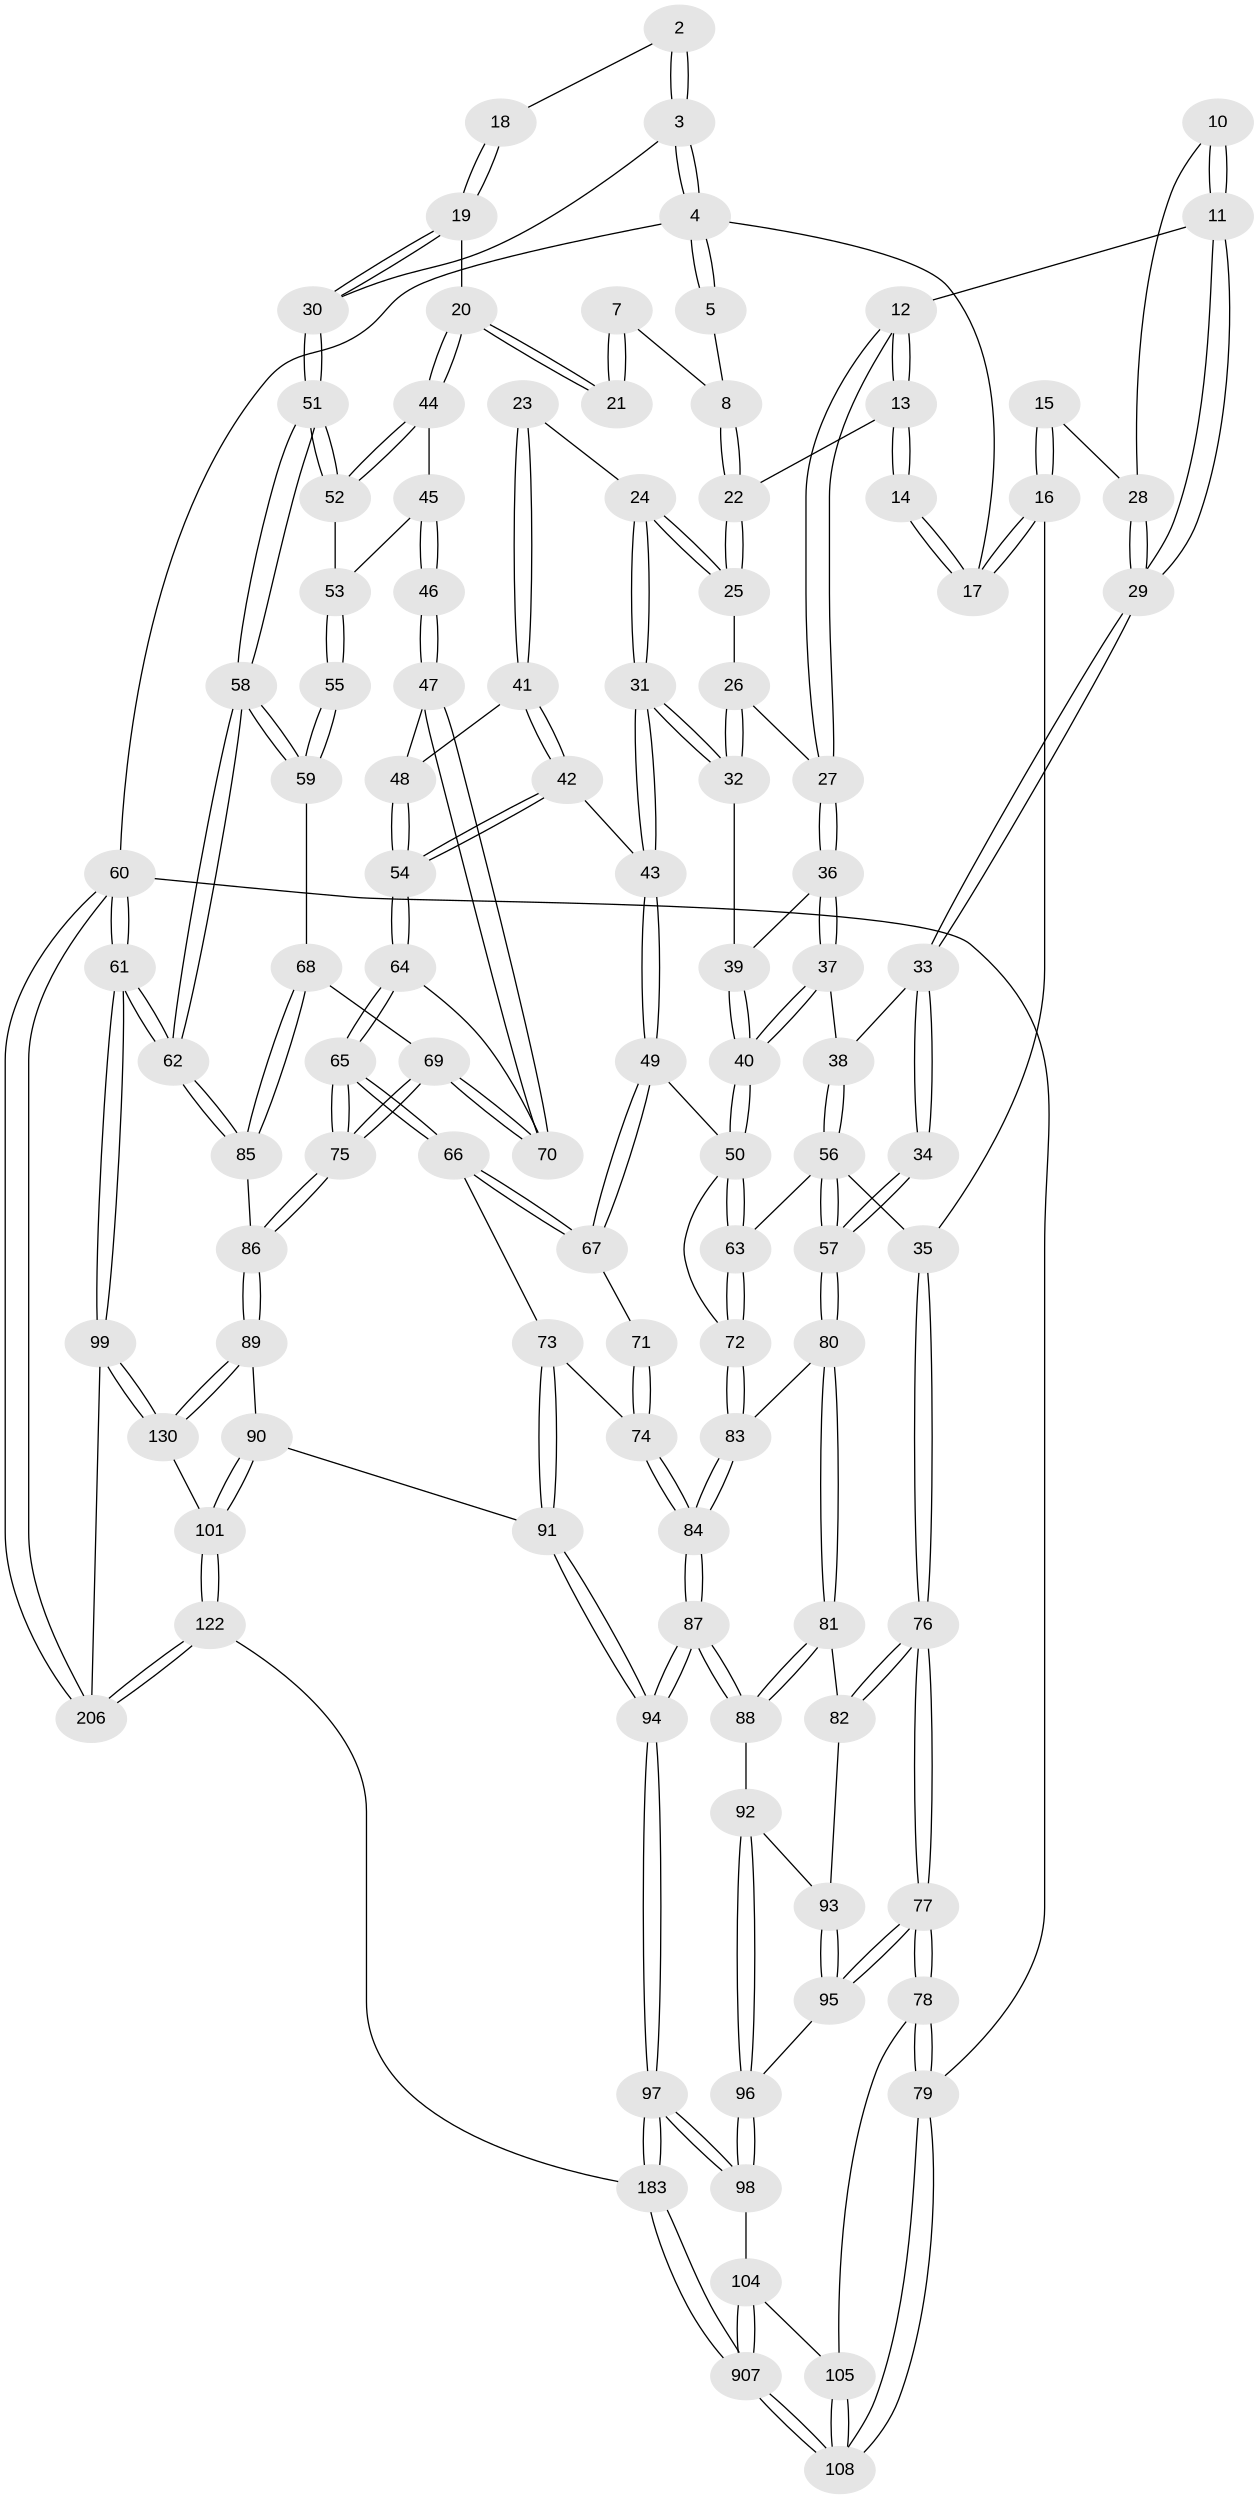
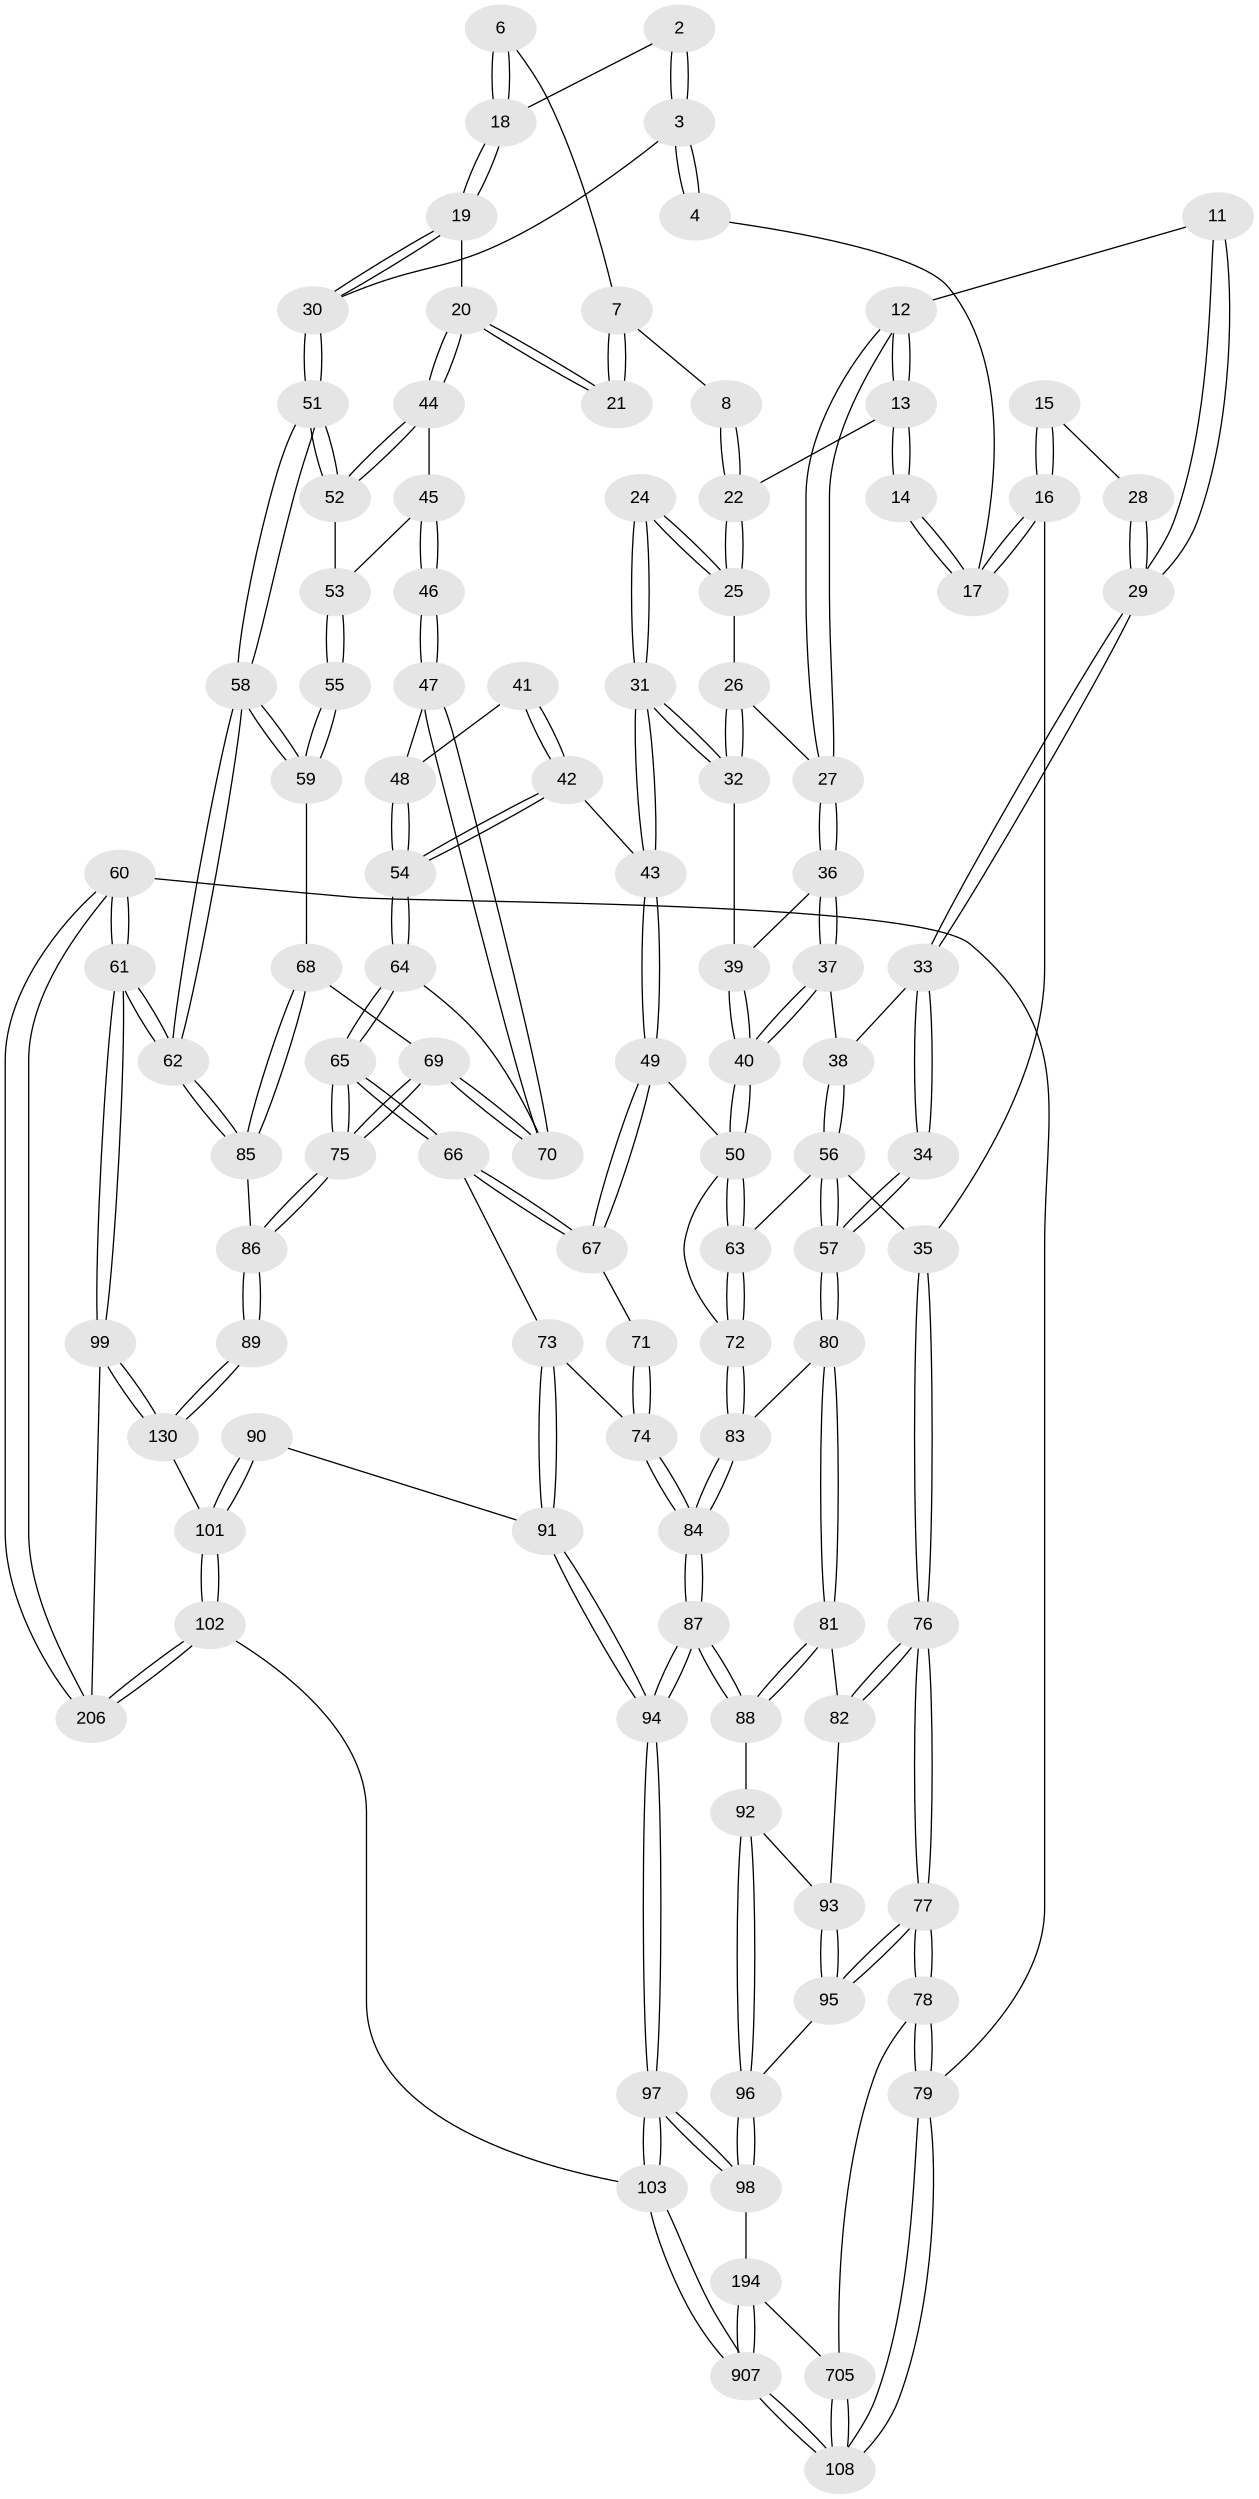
none -> (501, 29)
(1218, 123) -> none
(711, 310) -> none
(523, 404) -> none
(247, 407) -> none
(254, 1390) -> none
(210, 1625) -> (210, 1625)
(652, 2188) -> (652, 2188)
(746, 2282) -> (746, 2282)
(840, 2376) -> (840, 2376)
